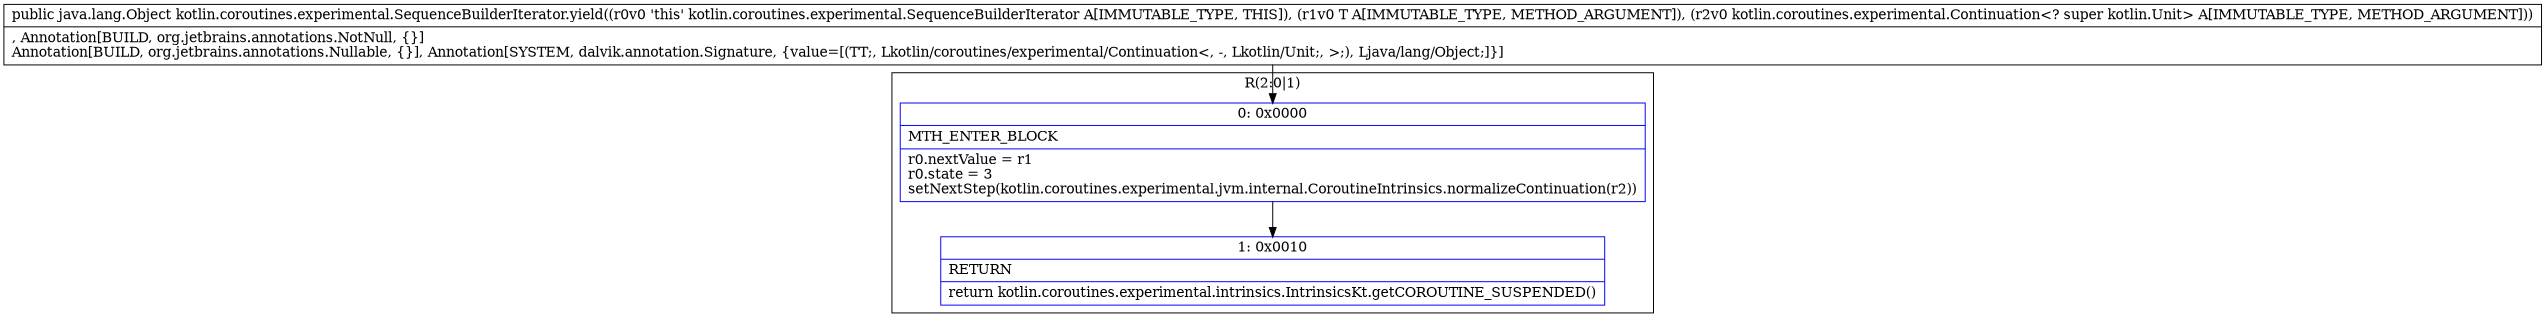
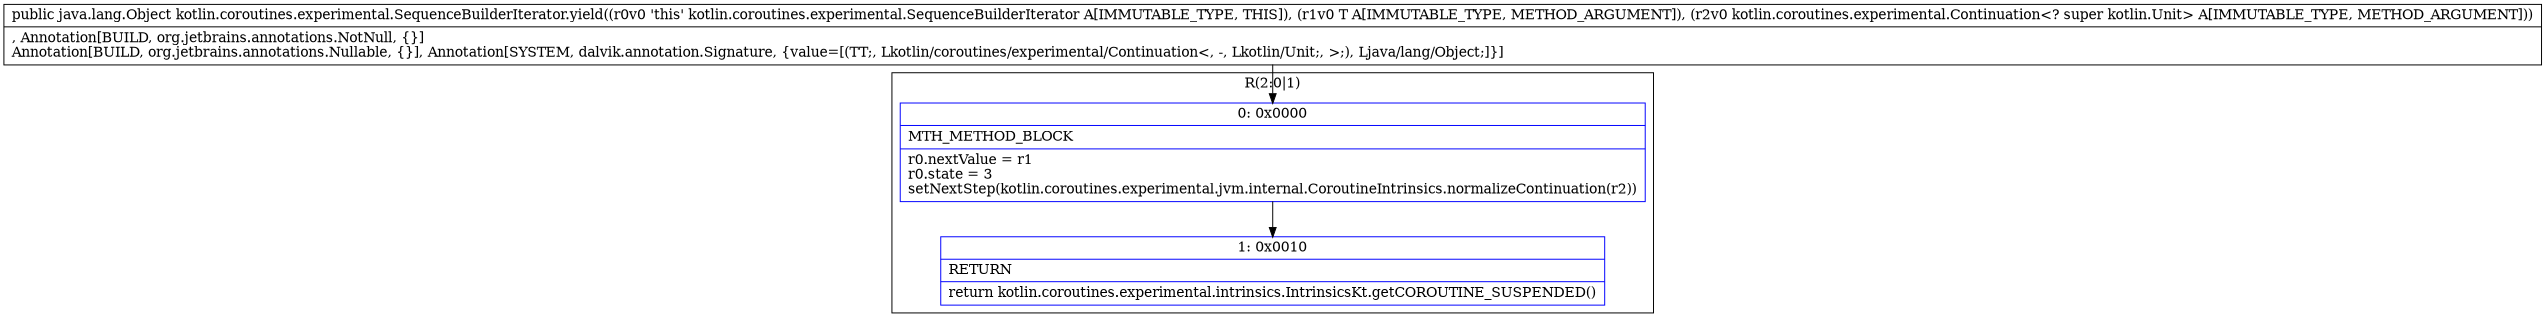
(983, 137) -> (991, 137)
